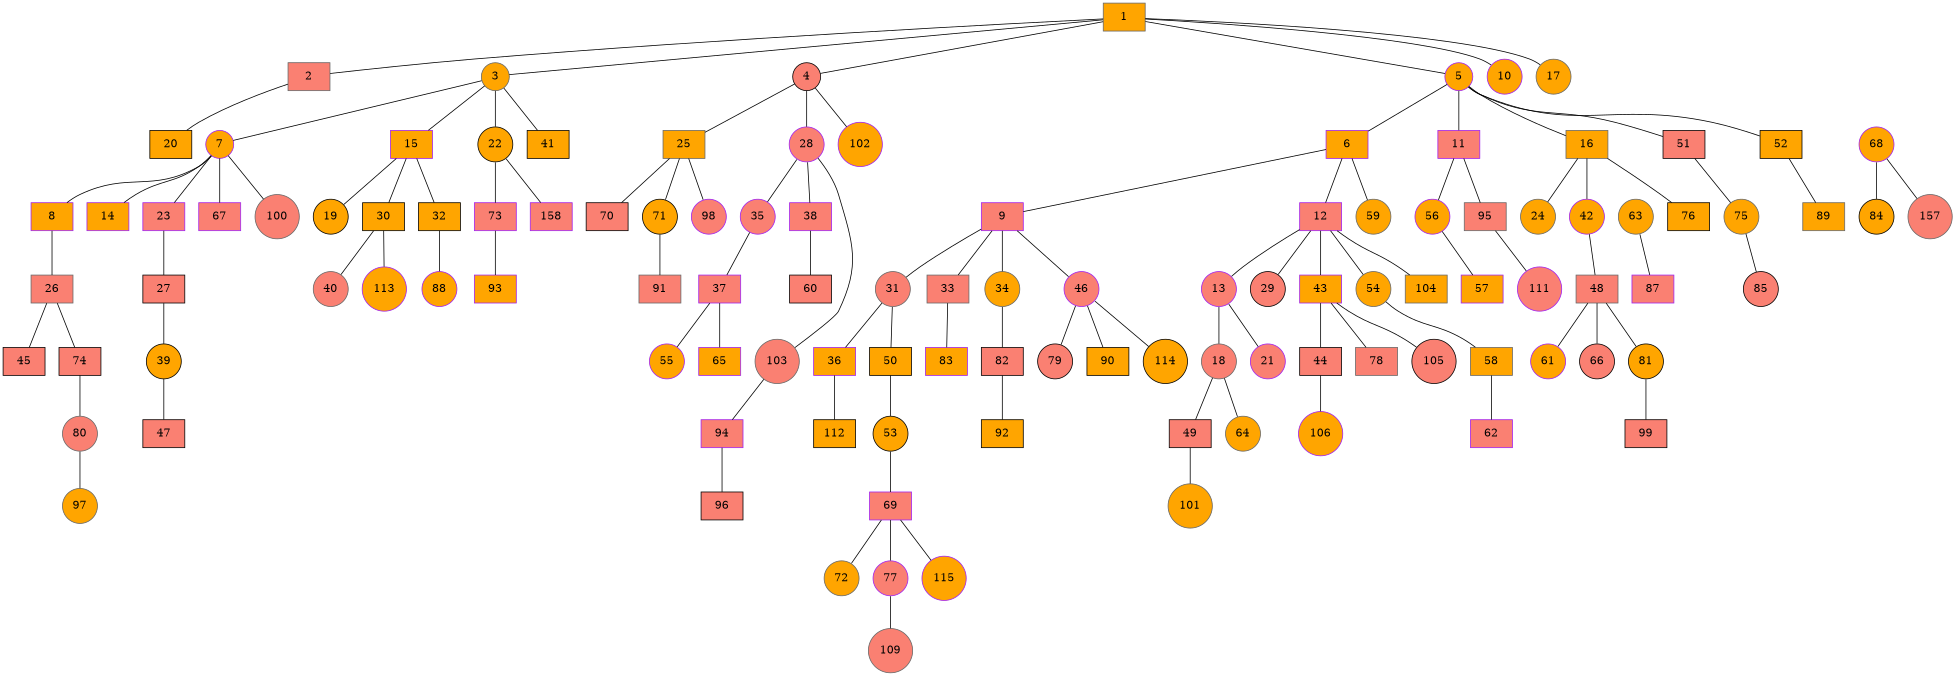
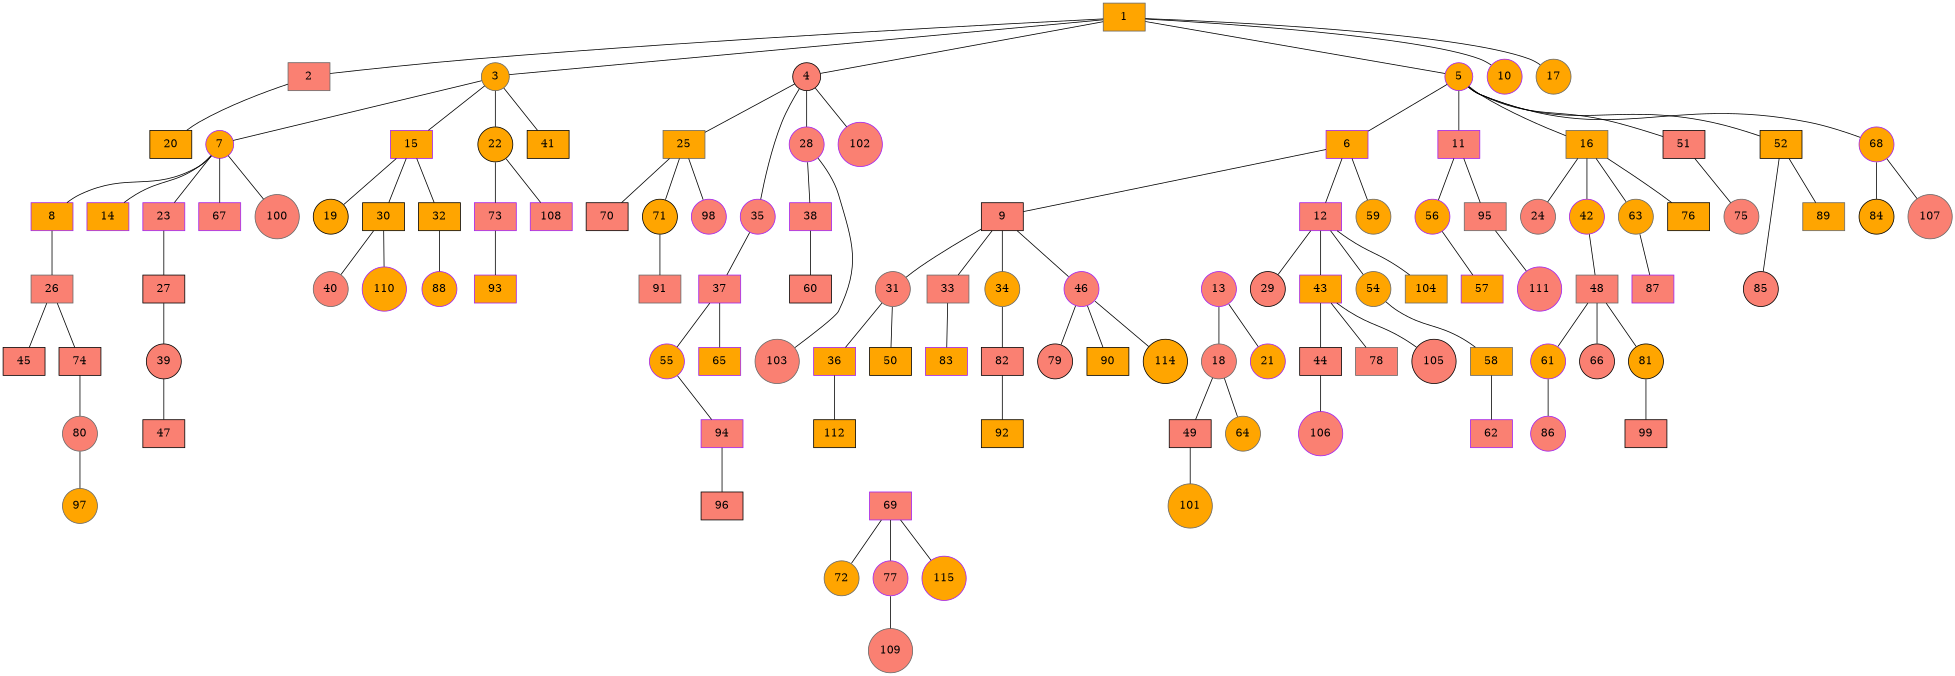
none -> (1703, 114)
(860, 144) -> (860, 144)
none -> (1611, 180)
(782, 181) -> (775, 142)
(551, 217) -> (551, 217)
(1002, 217) -> (1002, 217)
(1538, 217) -> (1538, 217)
(1741, 217) -> (1741, 217)
(1930, 217) -> (1930, 217)
(1265, 252) -> none
(1751, 253) -> (1771, 215)
(384, 289) -> (384, 289)
(164, 361) -> (164, 361)
(1268, 361) -> (1268, 361)
(748, 399) -> (695, 398)
(891, 434) -> none
(1321, 434) -> (1321, 434)
none -> (1548, 434)
